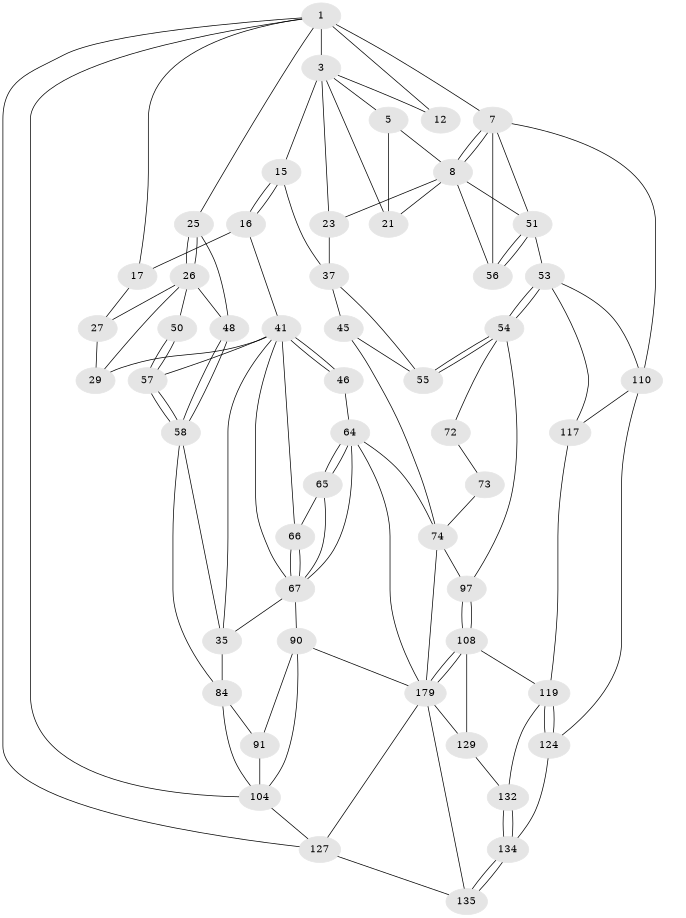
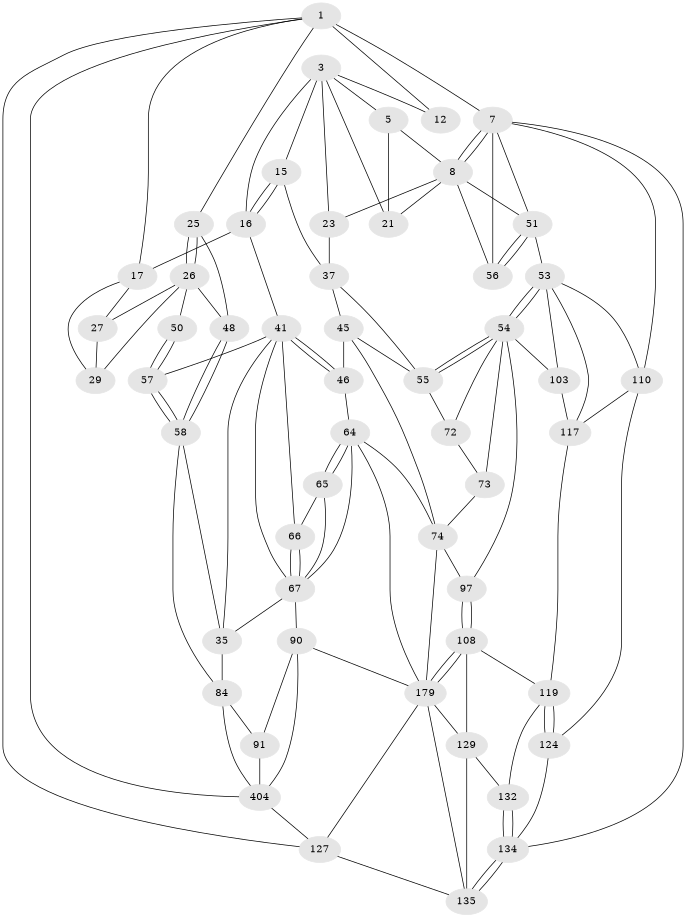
(321, 42) -> (265, 139)
(189, 355) -> (72, 315)
none -> (344, 355)
none -> (559, 381)
none -> (437, 407)
none -> (495, 407)
none -> (683, 477)
(260, 797) -> (260, 797)
none -> (467, 823)
